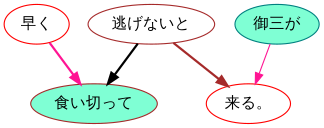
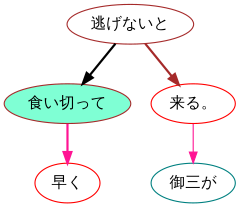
(277, 24) -> (193, 183)
(62, 59) -> (67, 138)
(265, 59) -> (193, 138)
